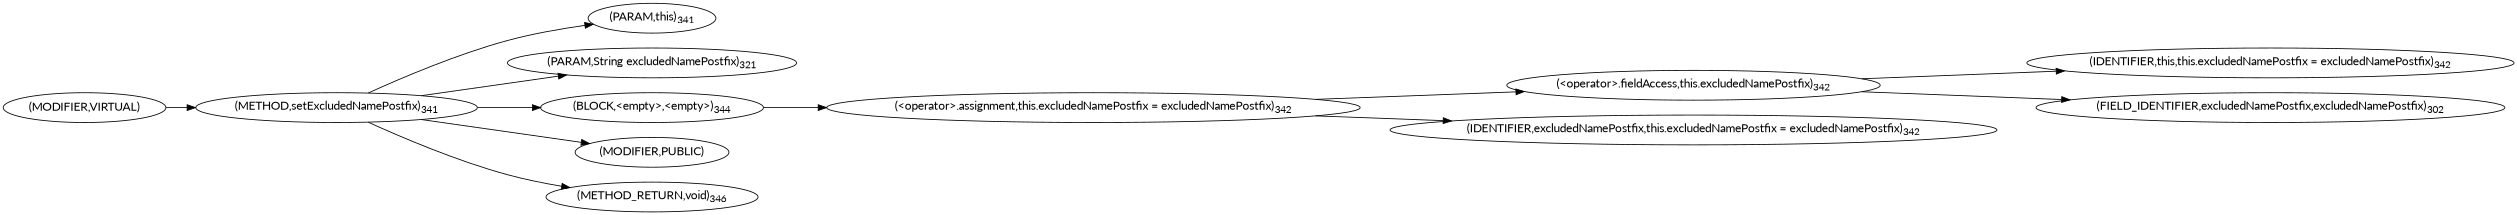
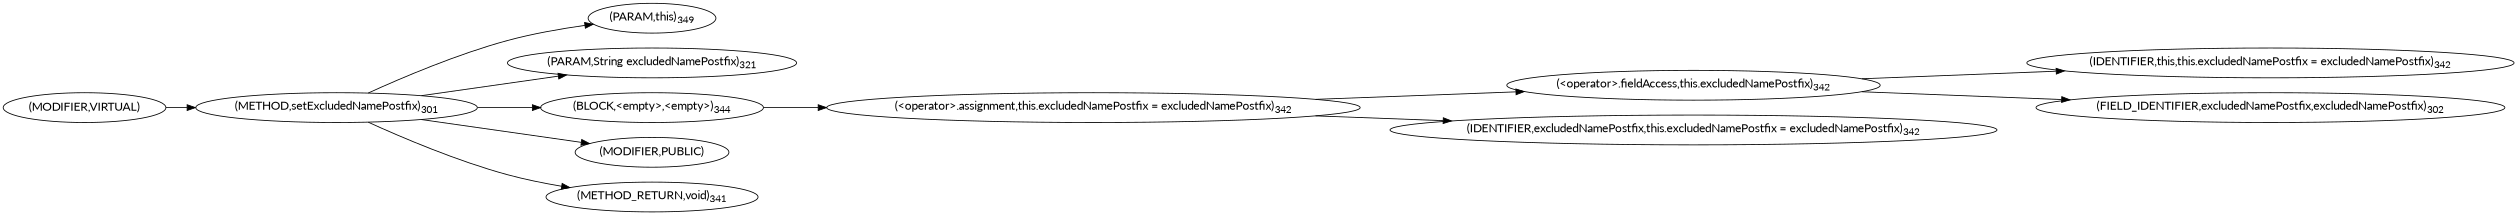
(686, 17) -> (686, 17)
(430, 106) -> (430, 106)
(718, 196) -> (718, 196)
